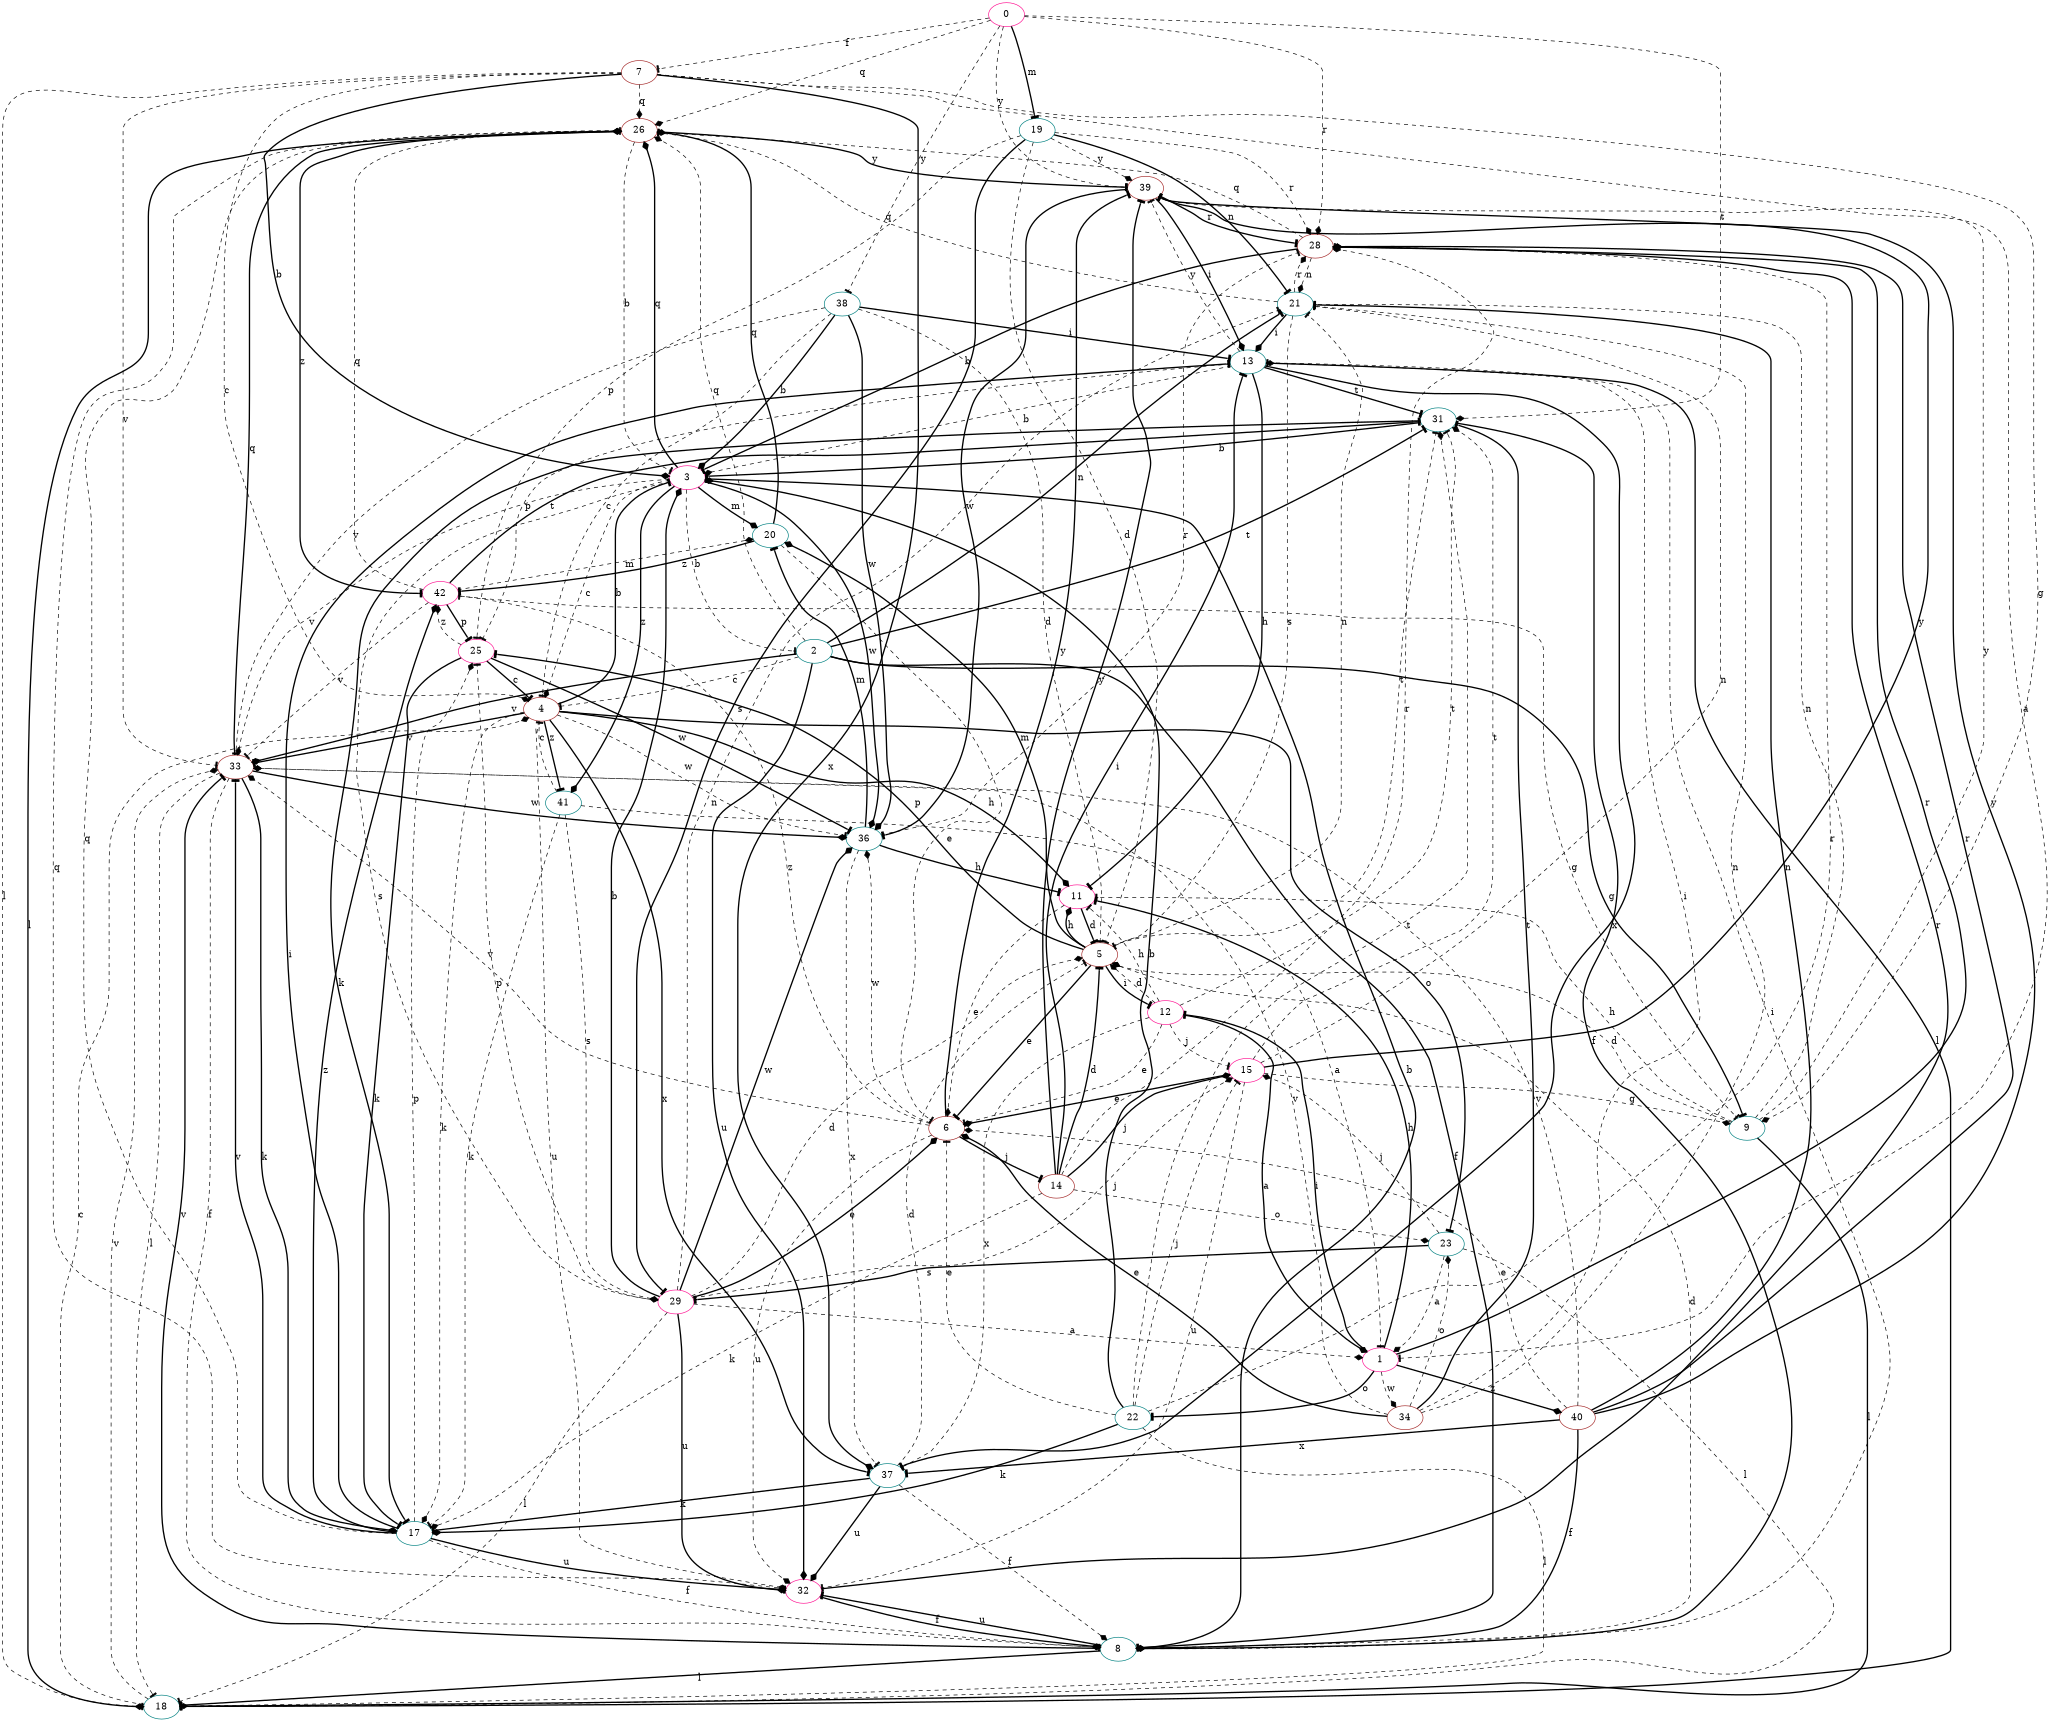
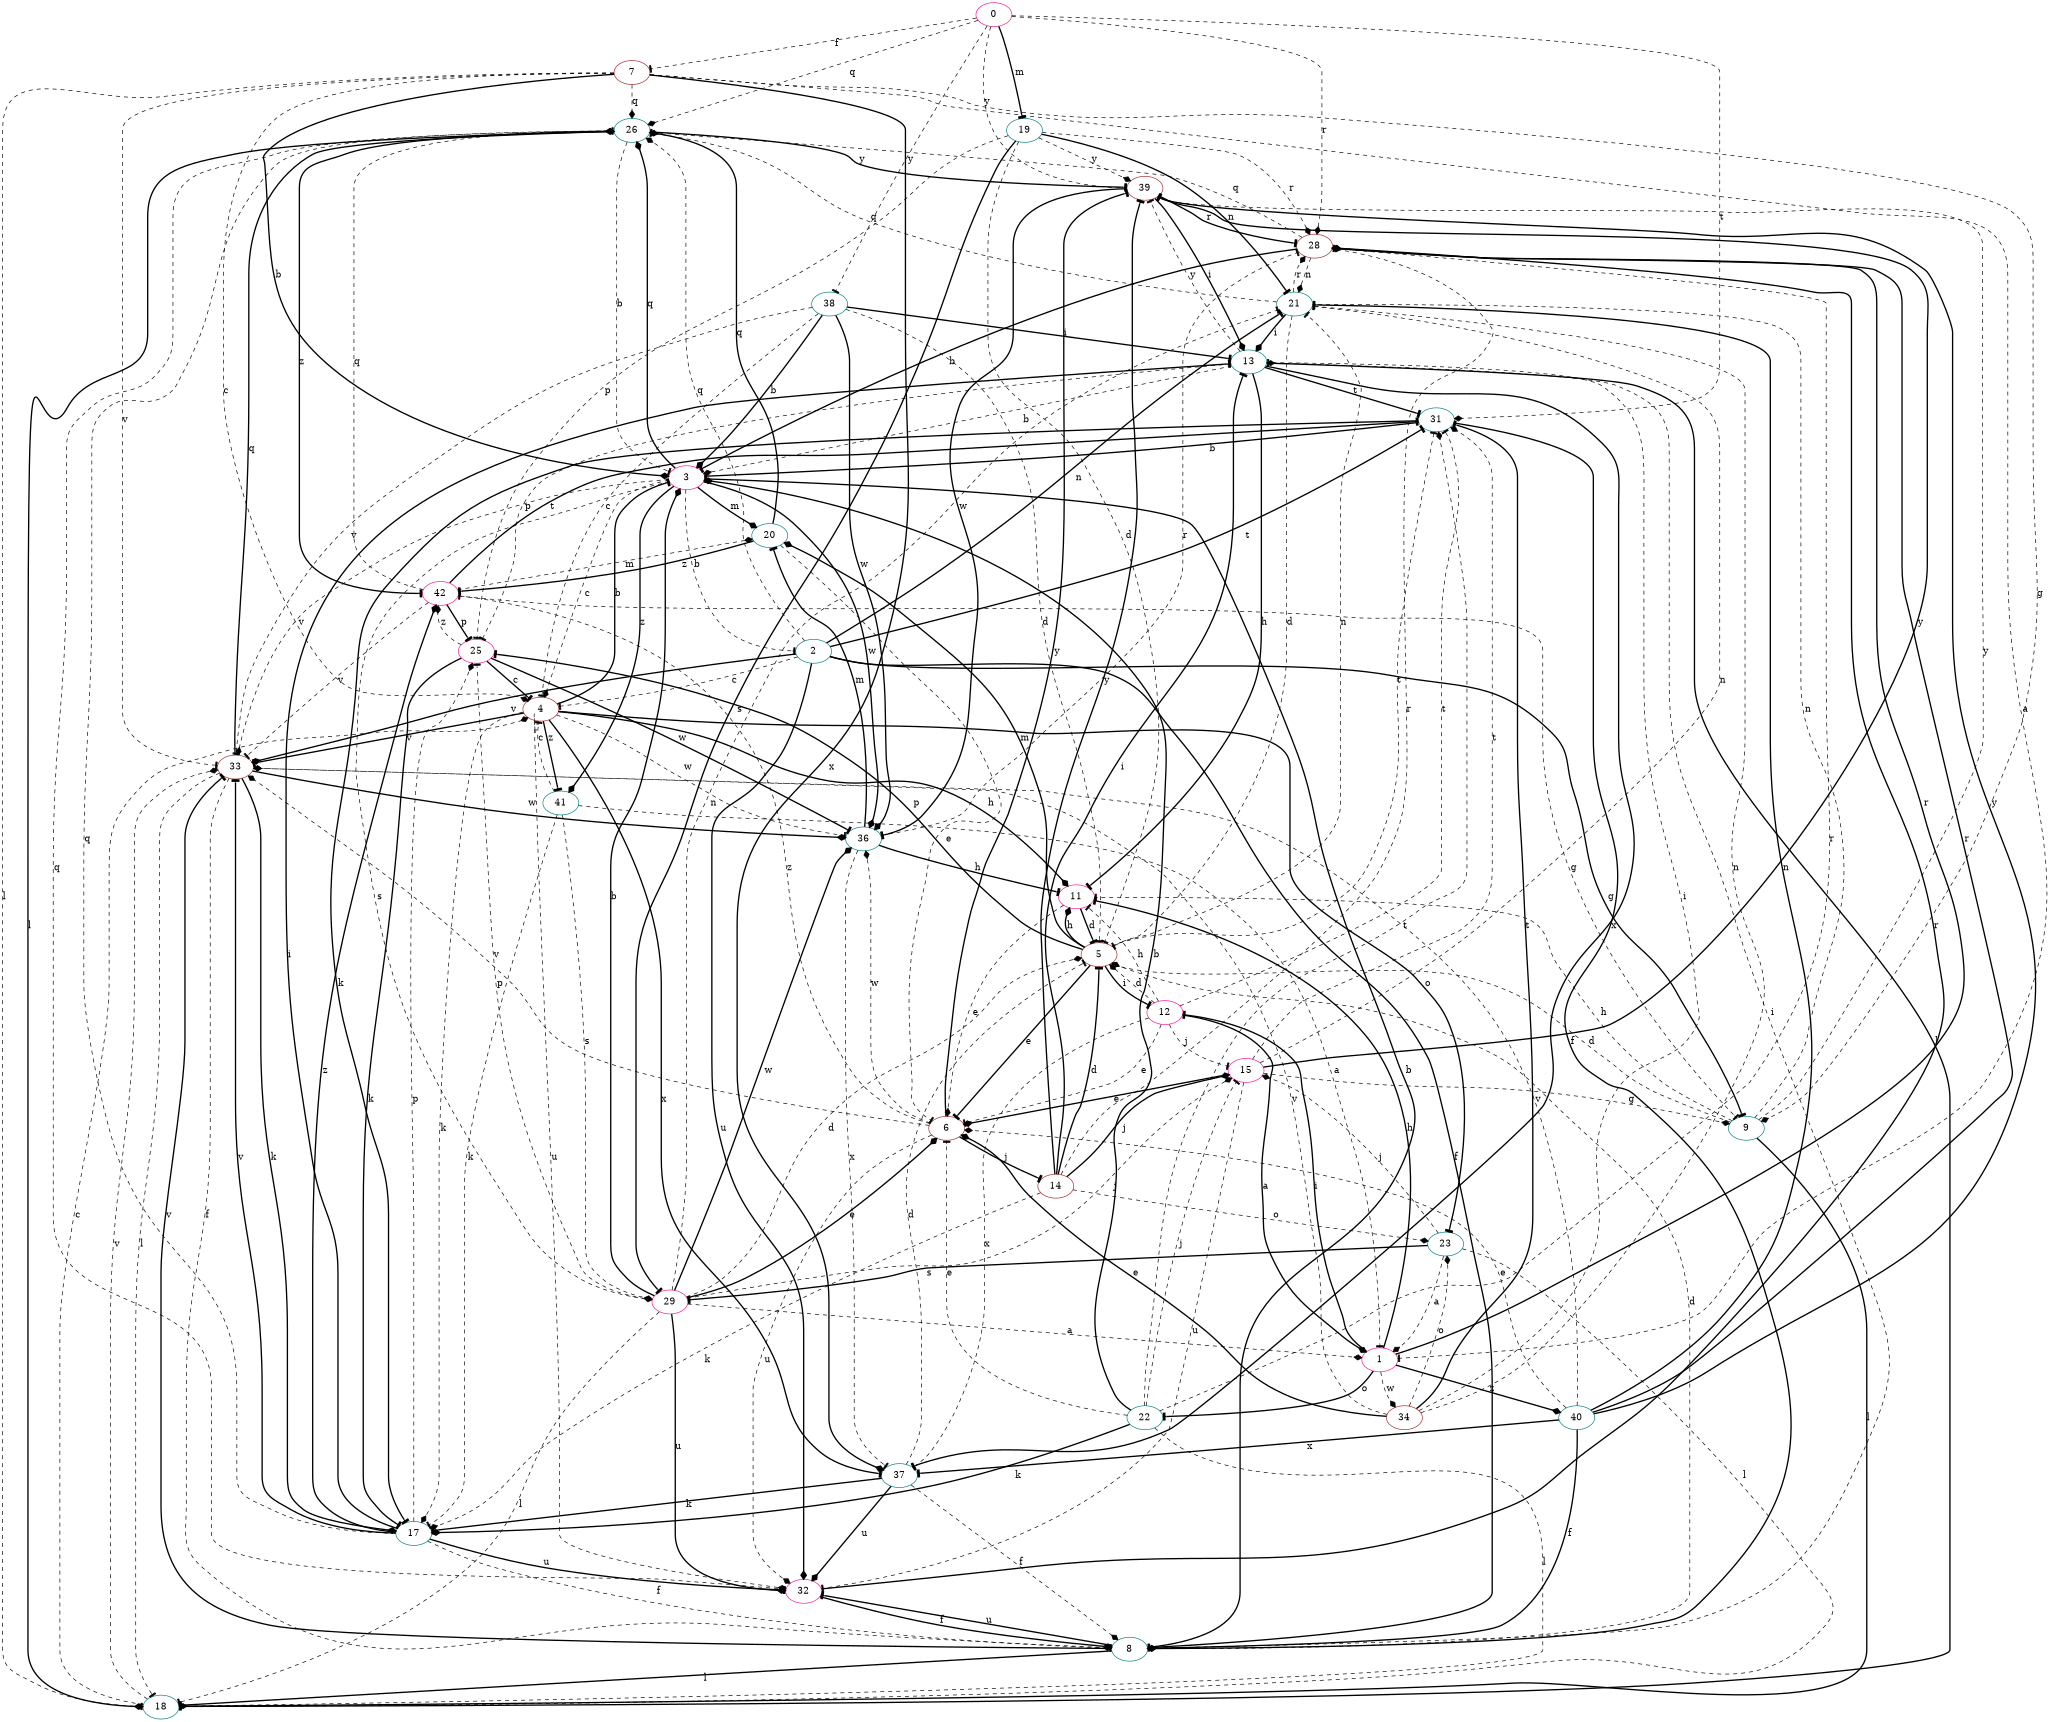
(639, 130) -> (632, 130)
(1290, 622) -> (1290, 622)
(1577, 1418) -> (1577, 1418)
